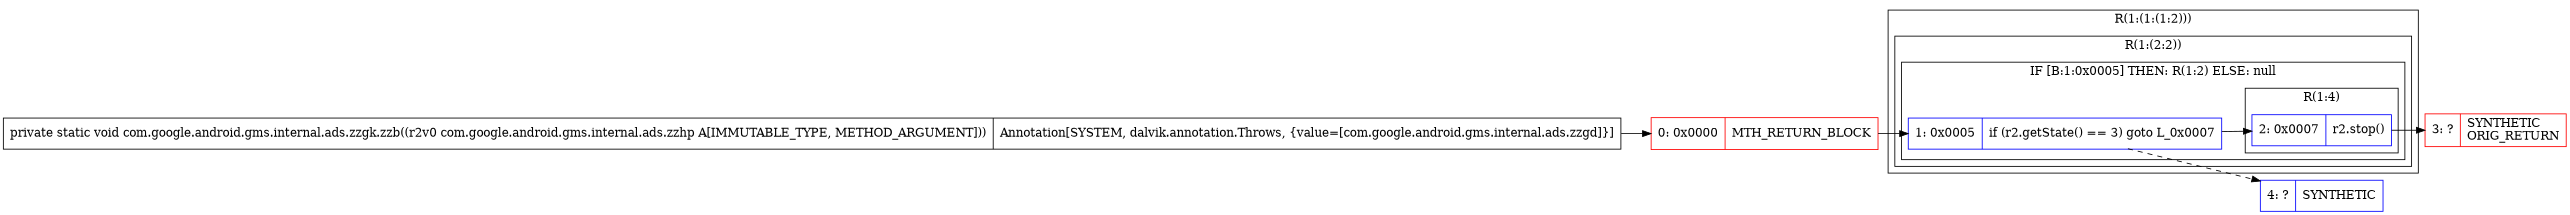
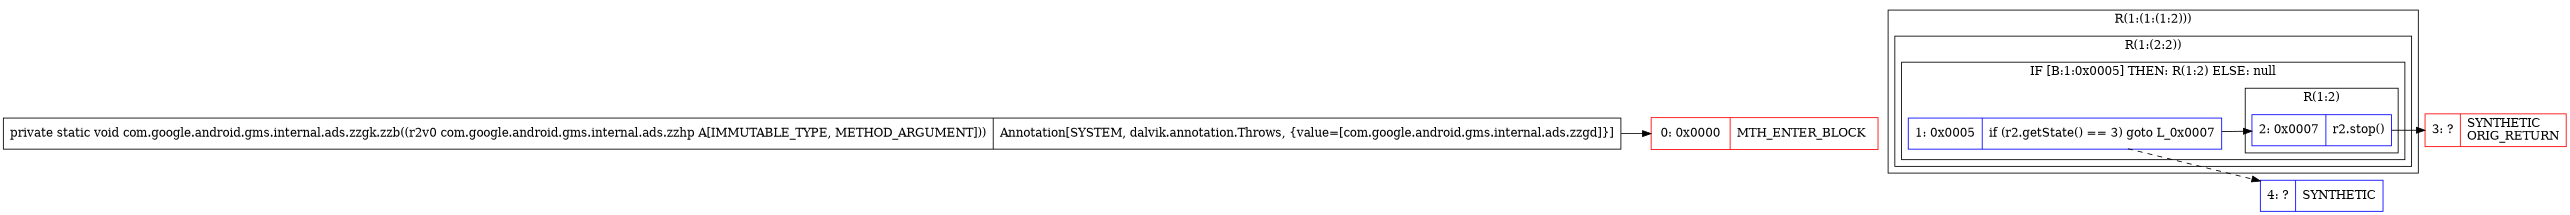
(2322, 98) -> (2322, 98)
(1802, 133) -> (1802, 133)
(1889, 134) -> none
